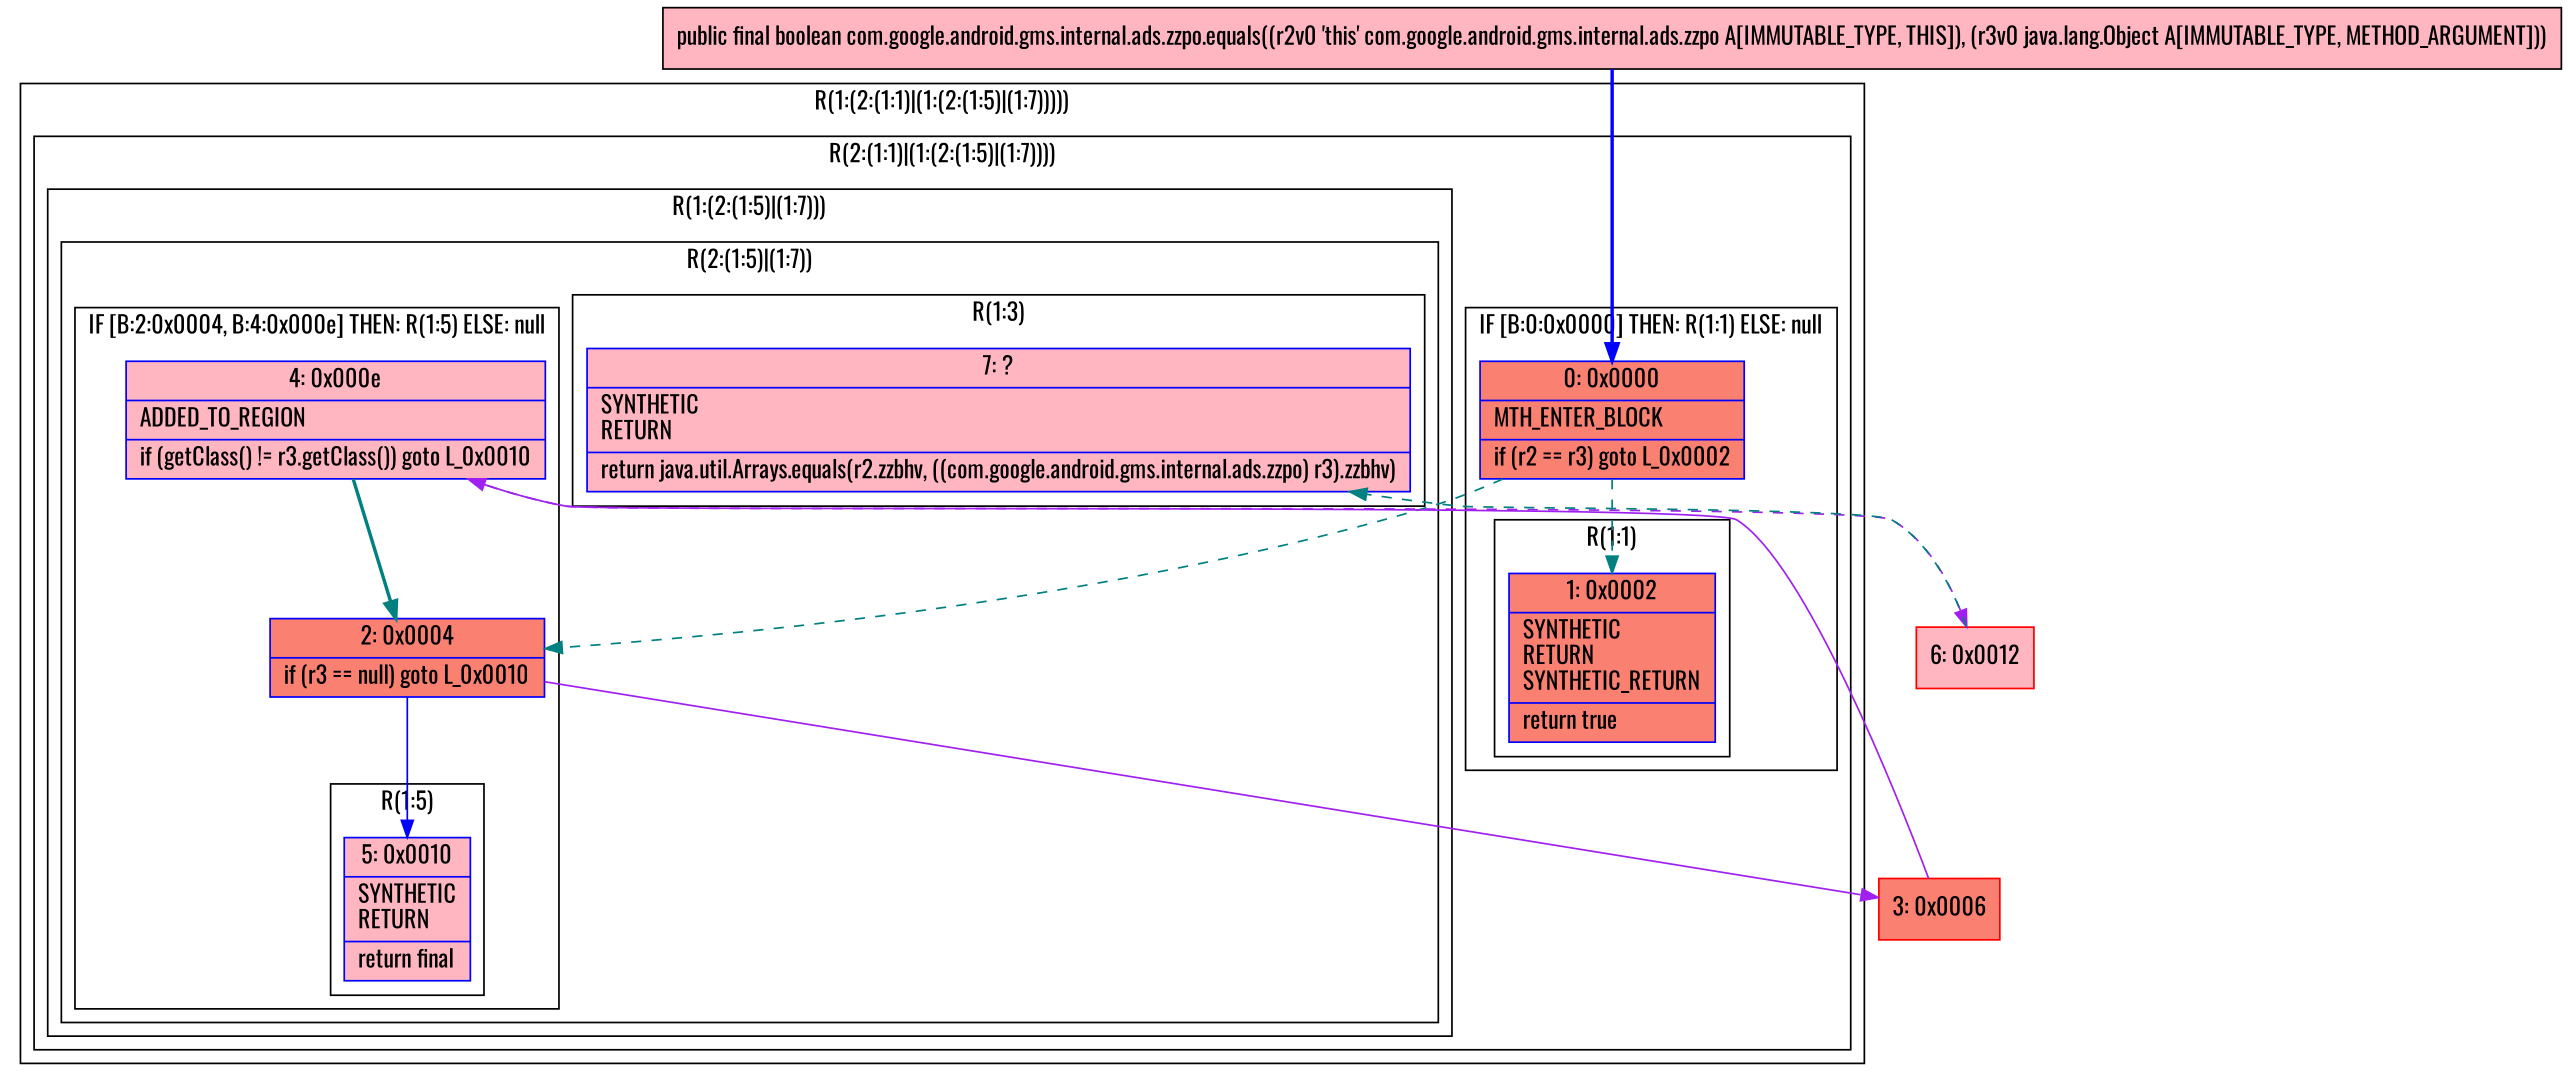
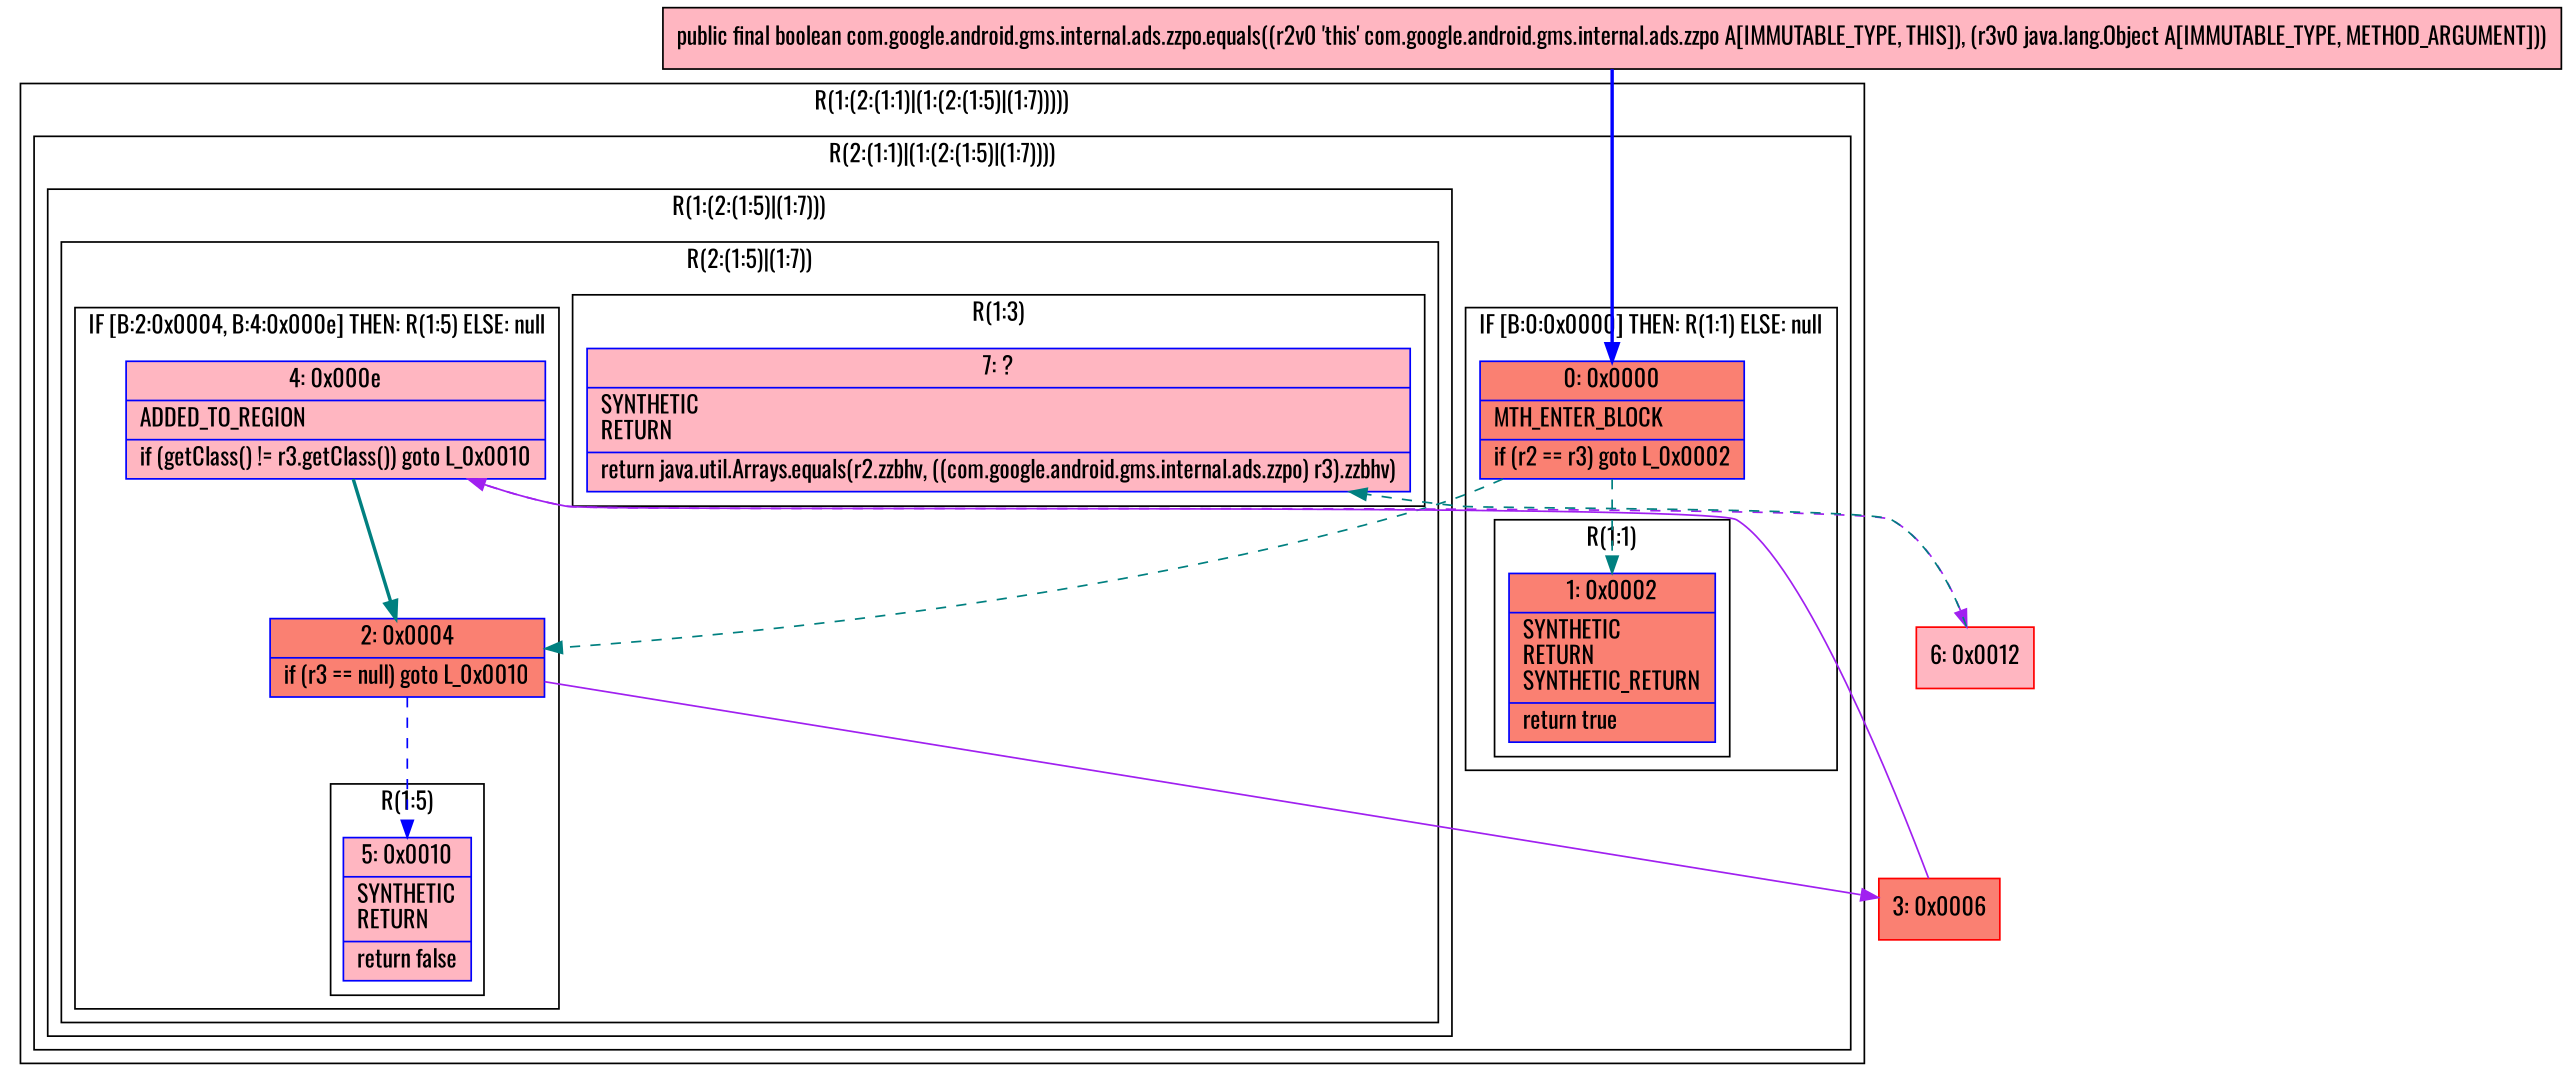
(407, 759) -> (407, 759)
(406, 960) -> (407, 960)
